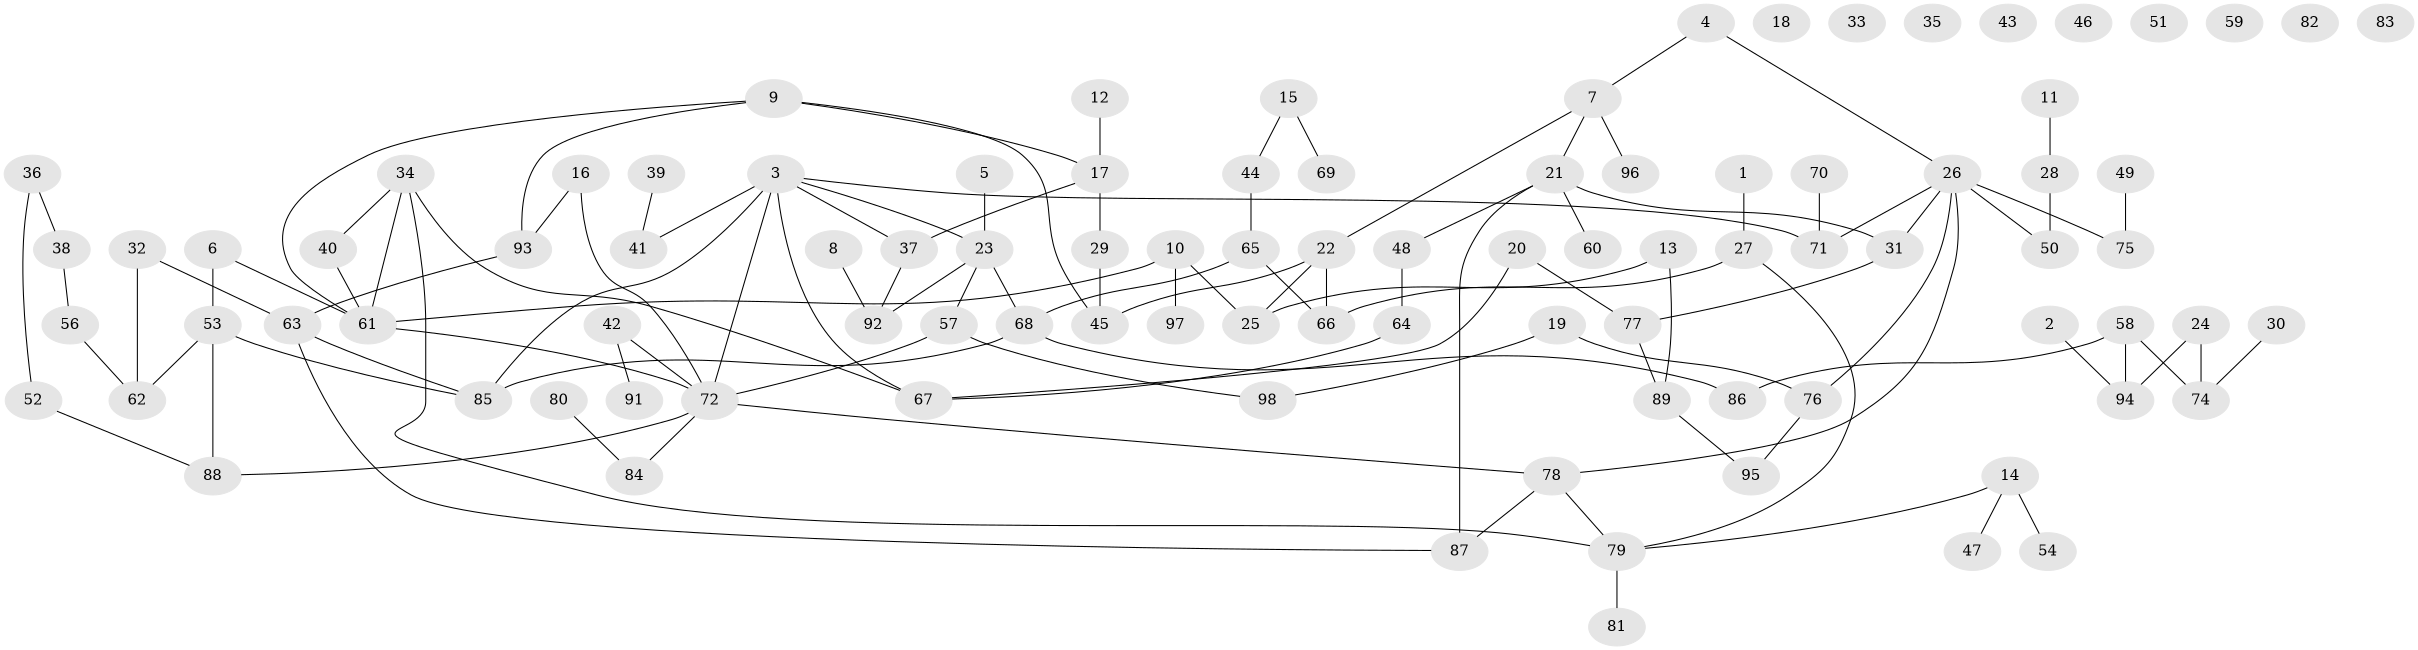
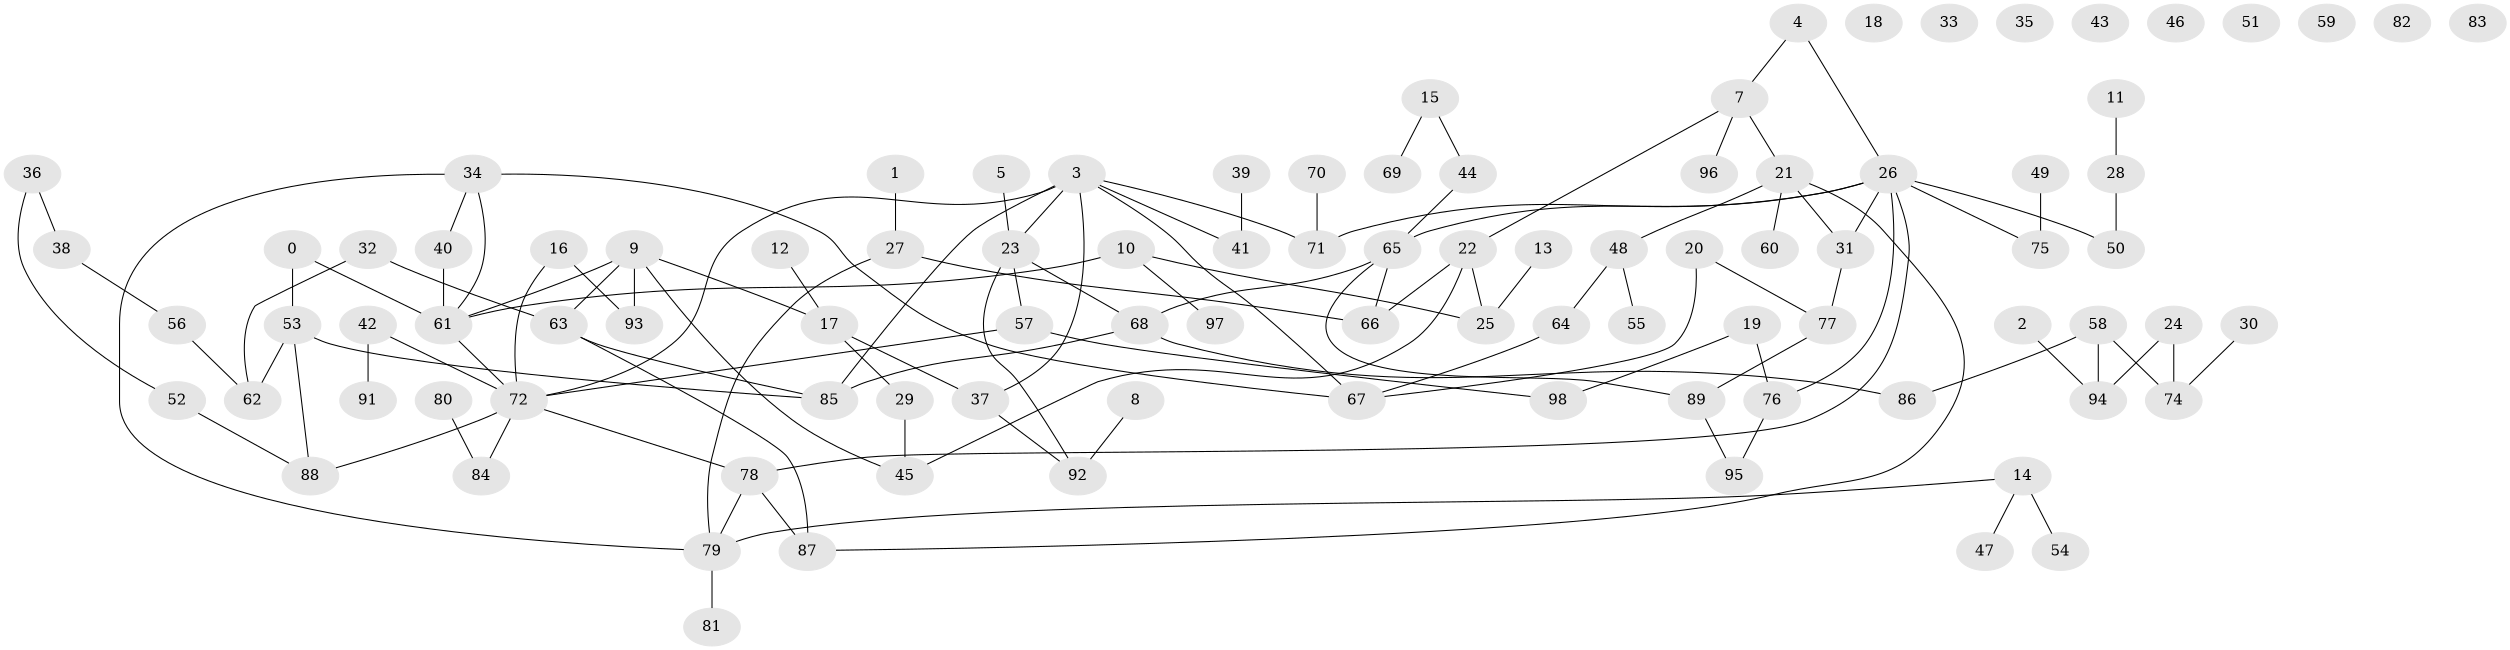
none -> (1638, 206)
(213, 250) -> (293, 250)
(405, 282) -> (601, 283)
none -> (1637, 325)
(1671, 325) -> (1394, 369)
